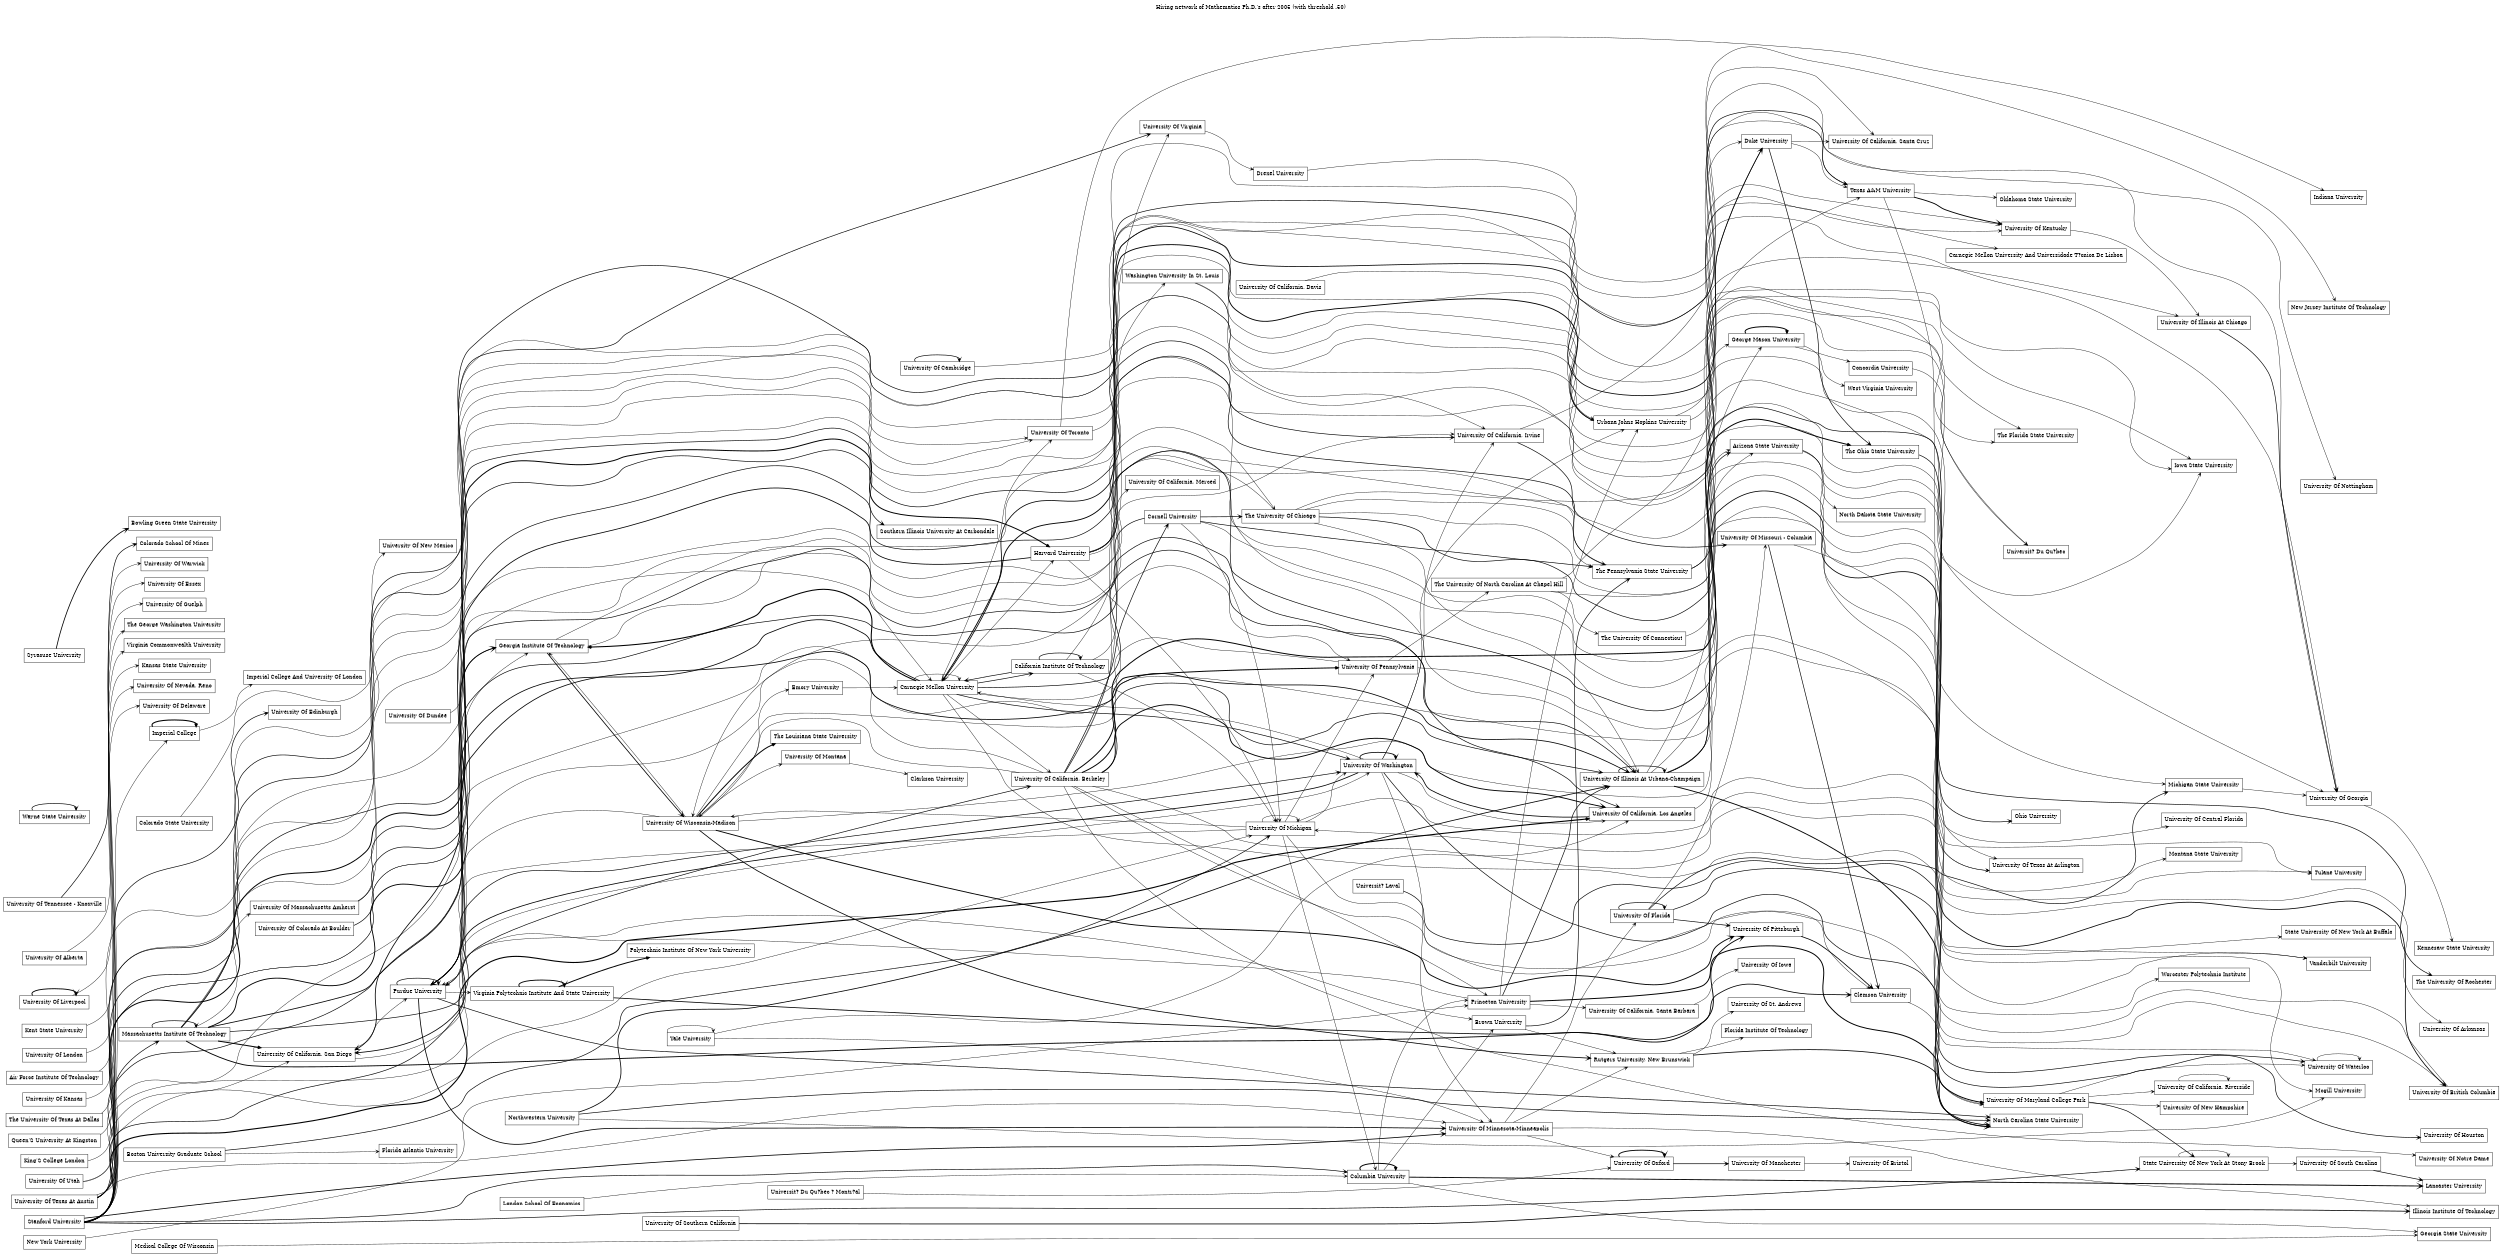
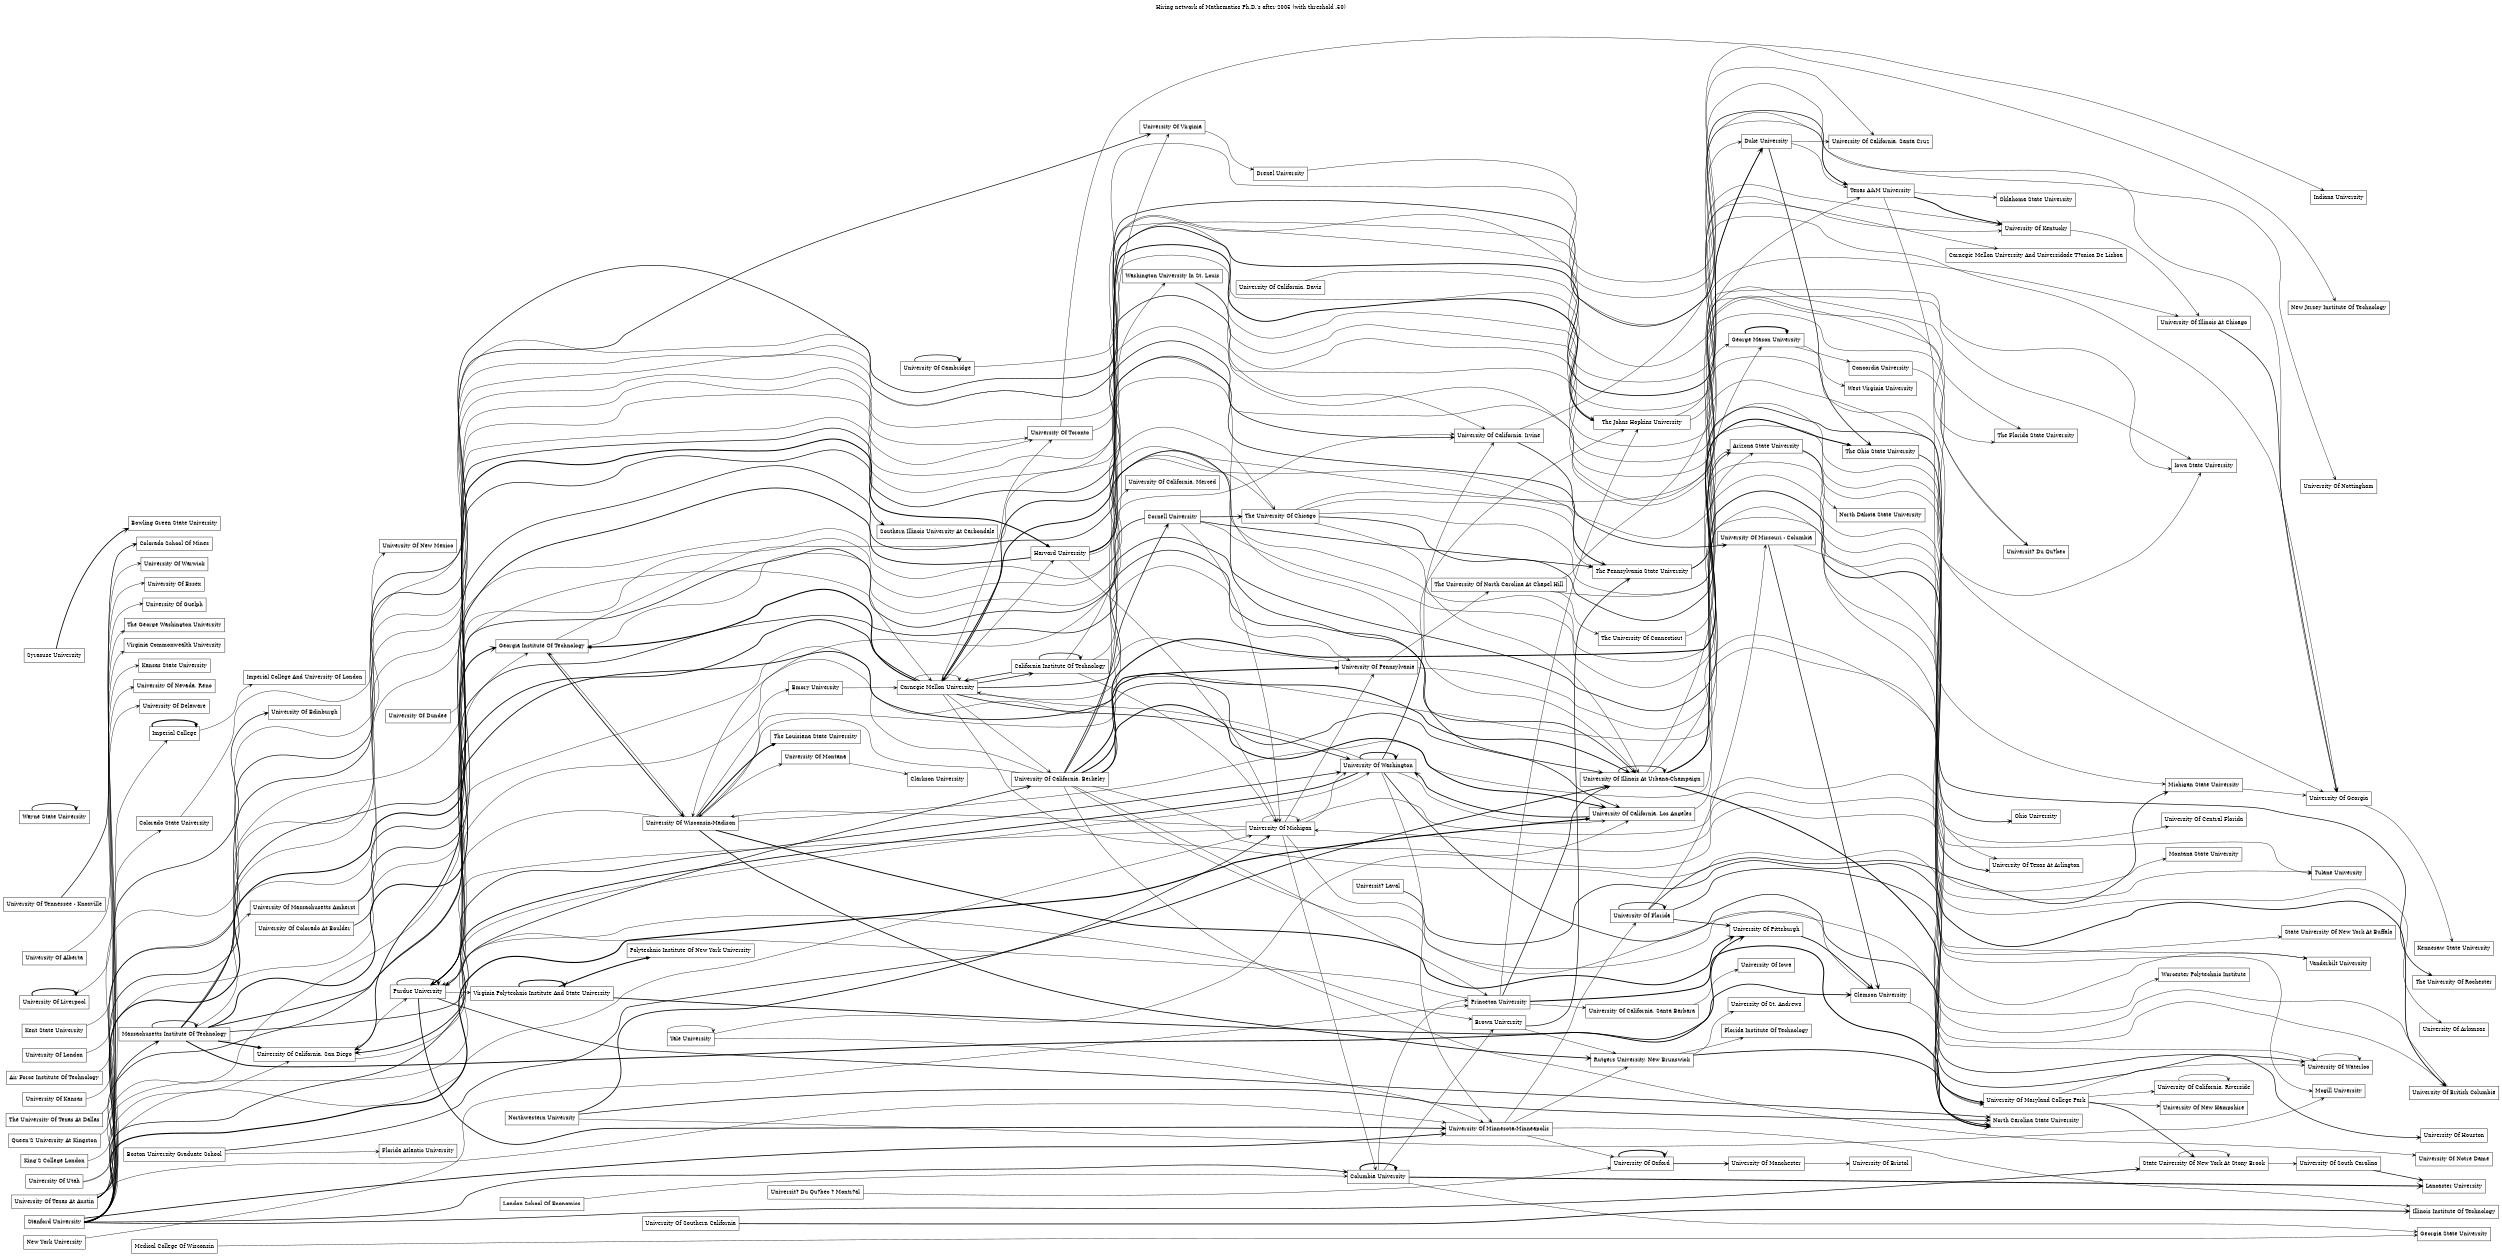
(1642, 423) -> (1642, 423)
(331, 962) -> (115, 1006)
